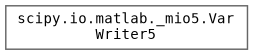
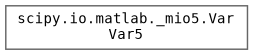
(127, 27) -> (127, 27)
